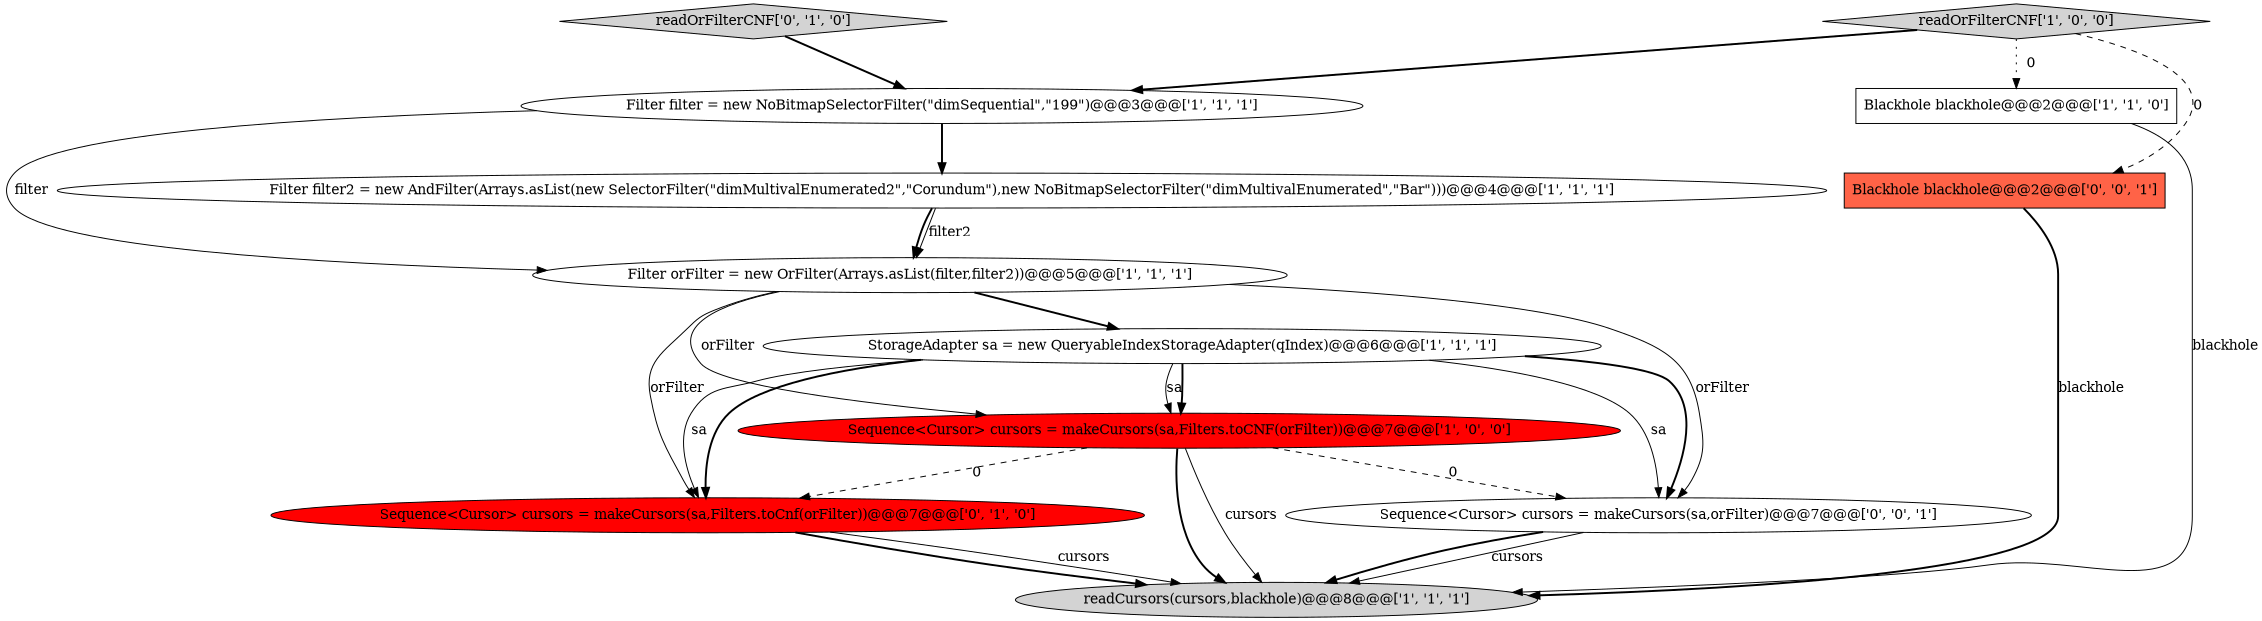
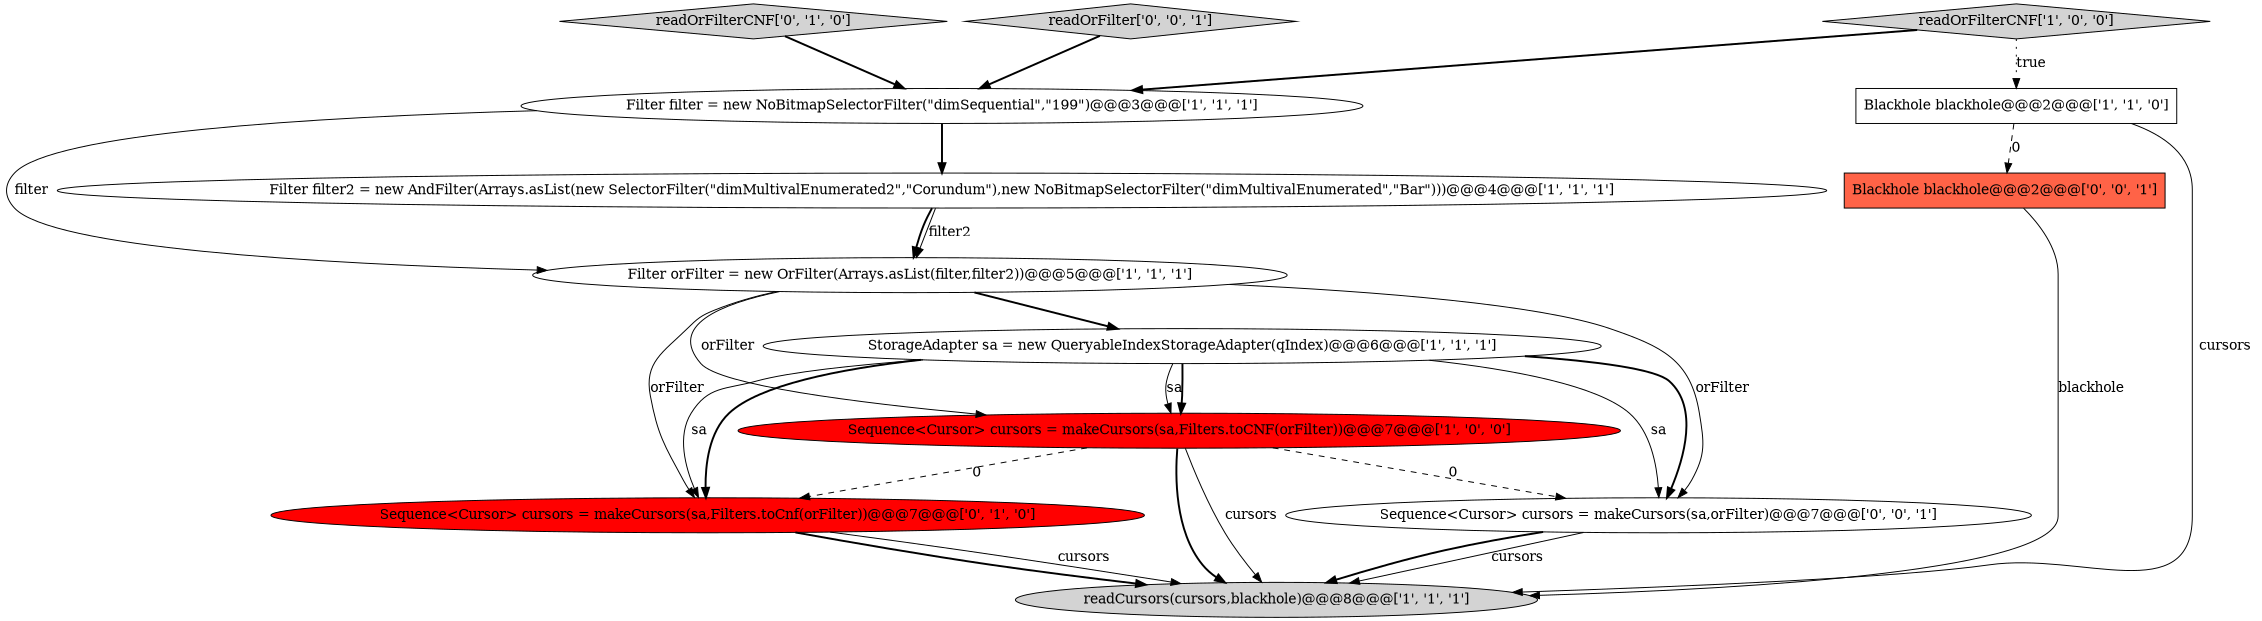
none -> (1131, 21)
(2031, 64) -> (2031, 64)
(2185, 84) -> (2011, 143)
(2225, 346) -> (2225, 346)
(1964, 561) -> (1964, 561)
